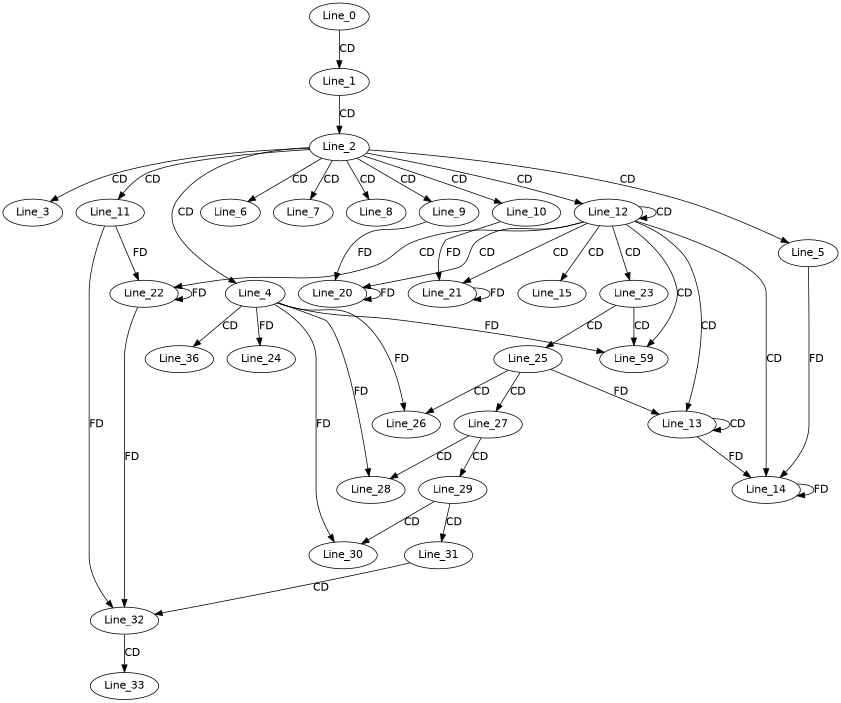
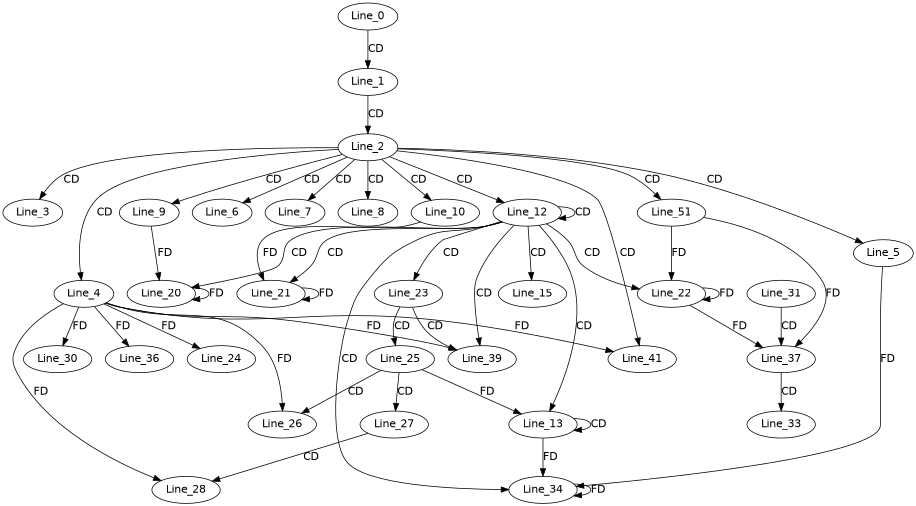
(110, 213) -> (671, 213)
(230, 326) -> (123, 326)
(634, 359) -> (482, 359)
none -> (642, 359)
(453, 490) -> none
(766, 490) -> (543, 490)
(124, 621) -> (781, 359)
